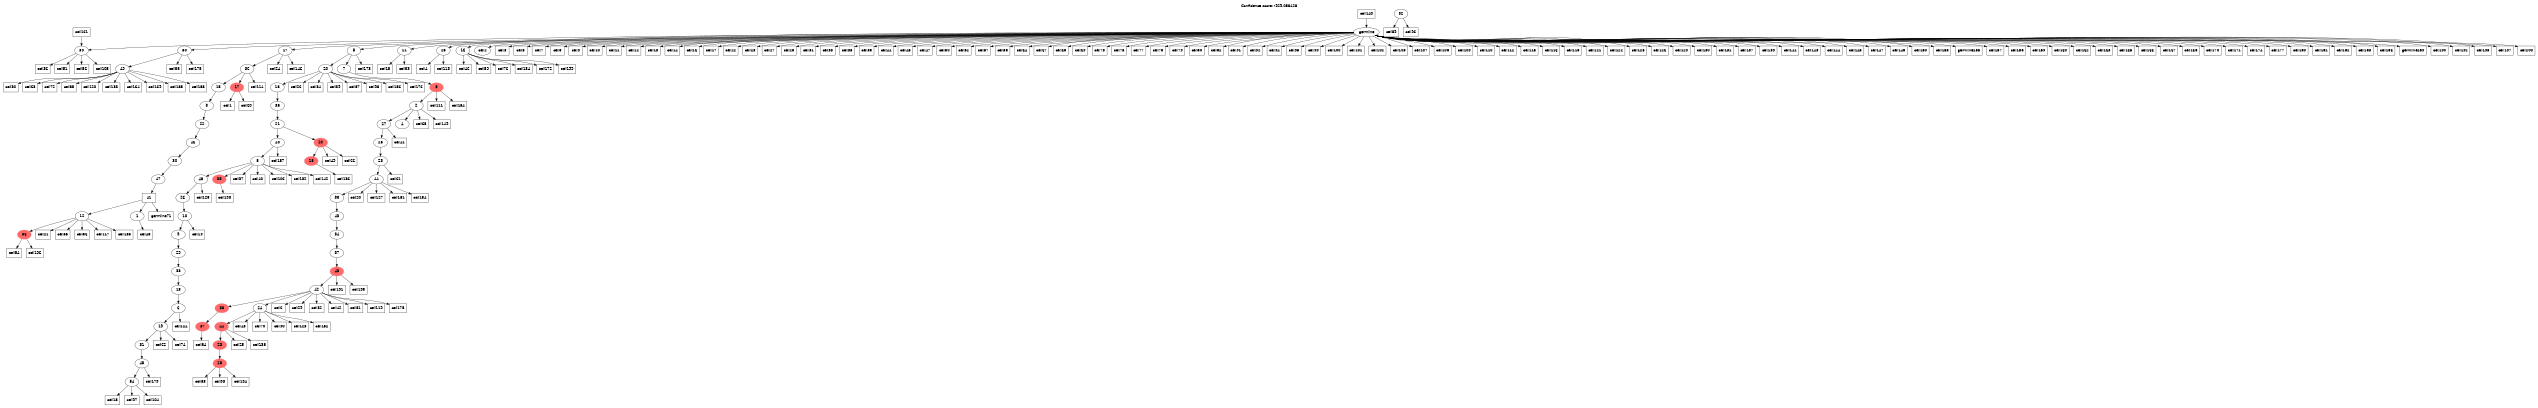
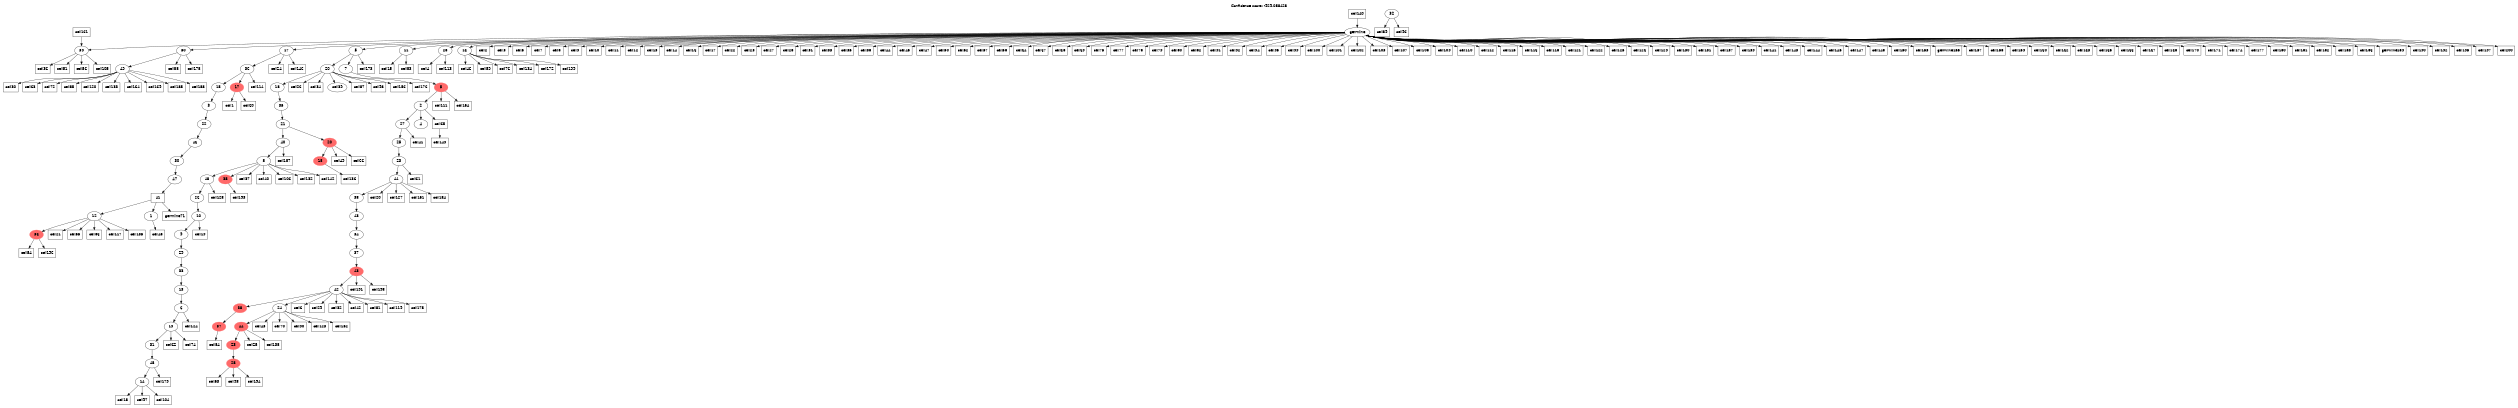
(482, 51) -> (483, 51)
(1100, 51) -> none
(335, 87) -> (337, 87)
(427, 114) -> (440, 132)
(132, 382) -> (142, 382)
